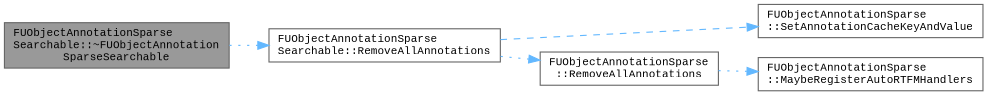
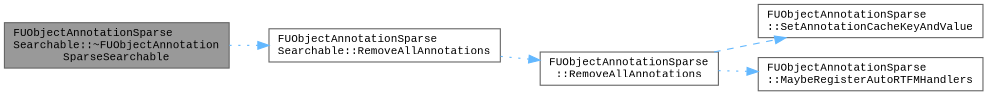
(624, 33) -> (744, 46)
